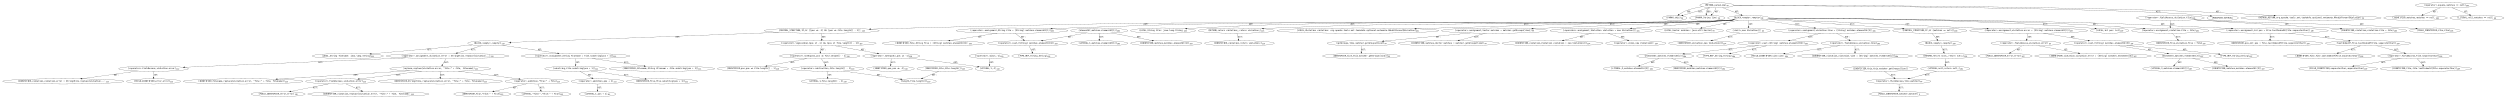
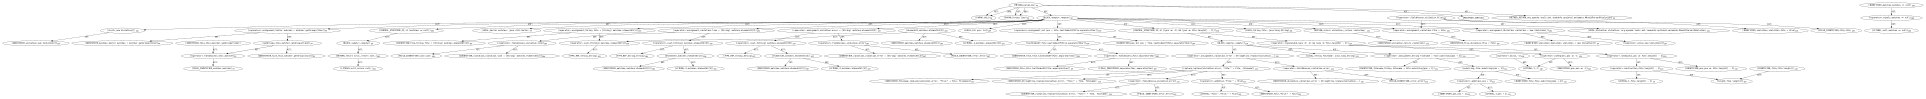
(2432, 11) -> (1891, 11)
(1923, 75) -> (251, 50)
none -> (1454, 94)
